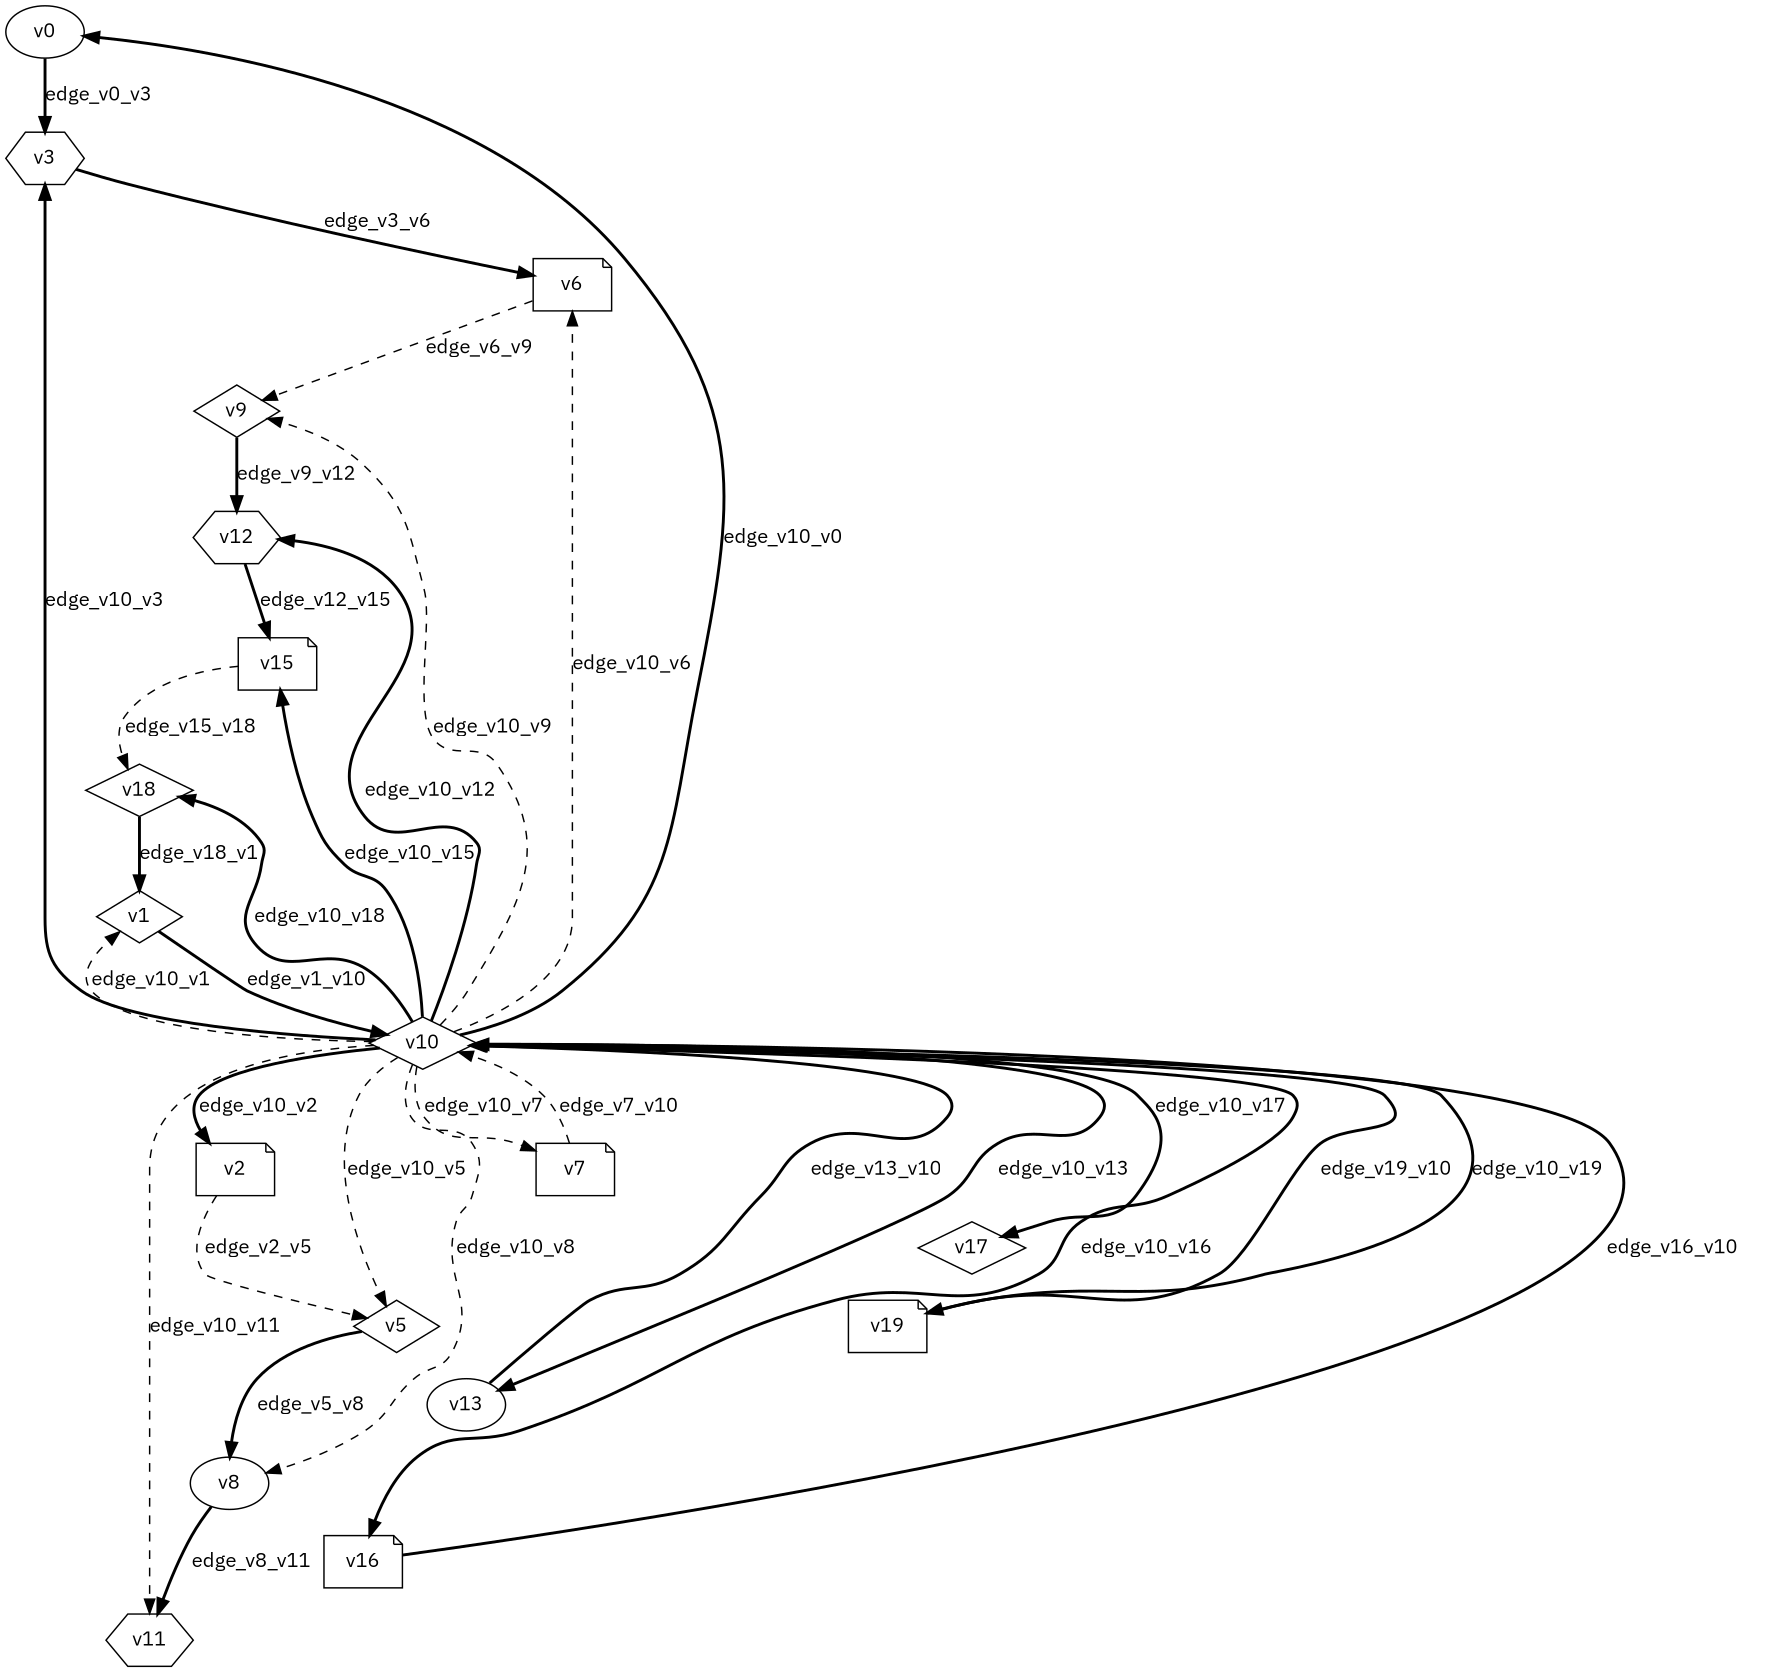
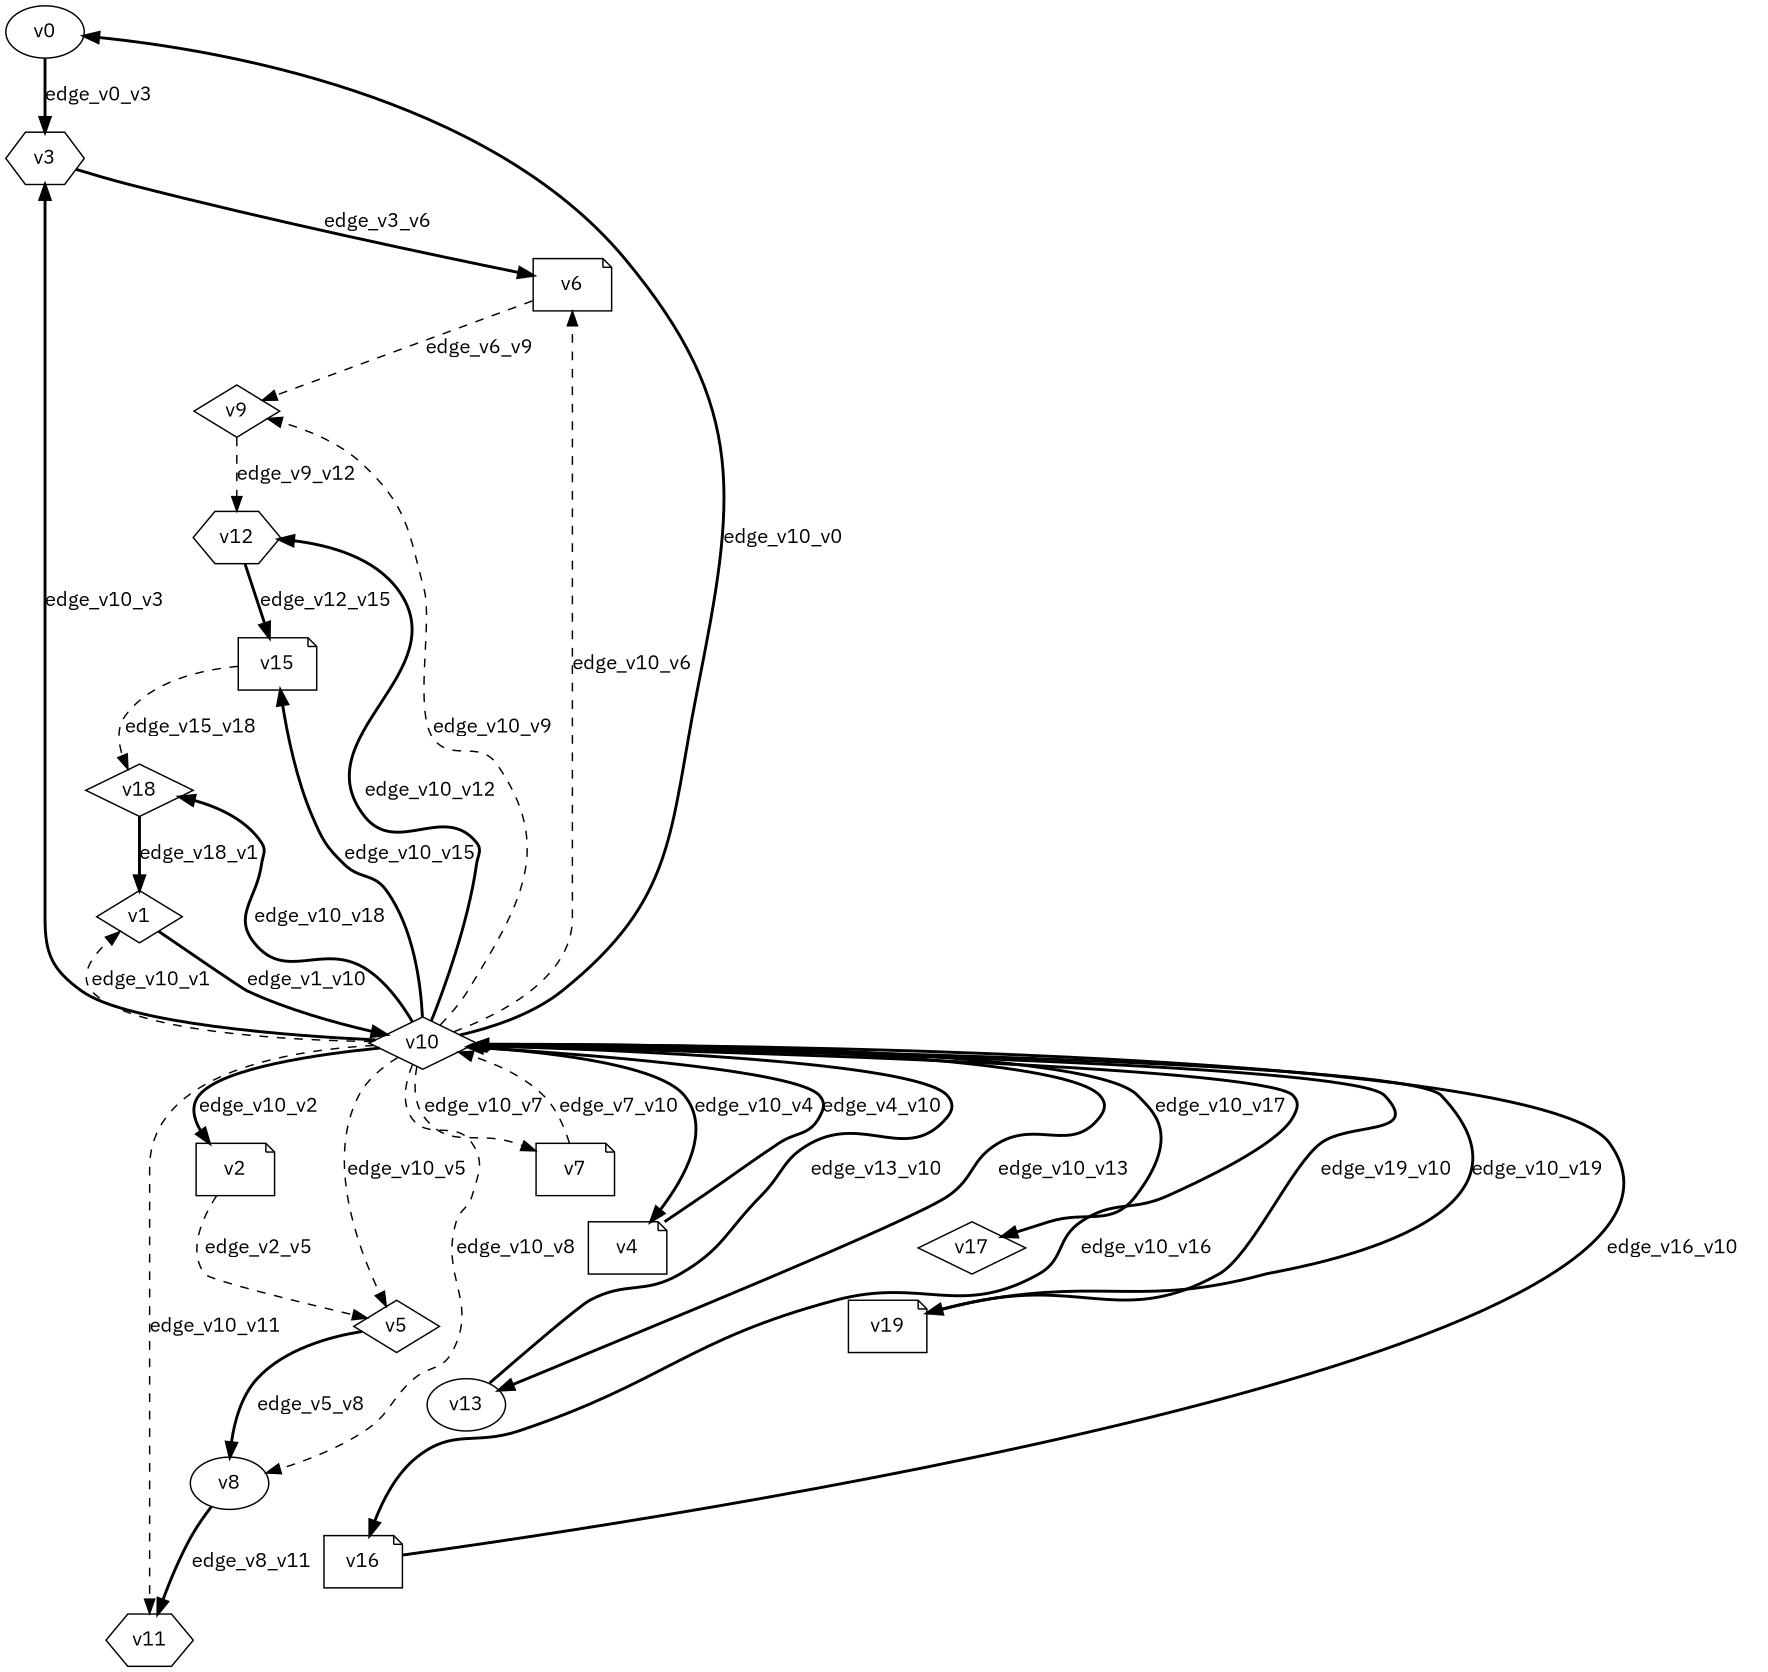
(237, 467) -> (237, 467)
none -> (628, 1248)
